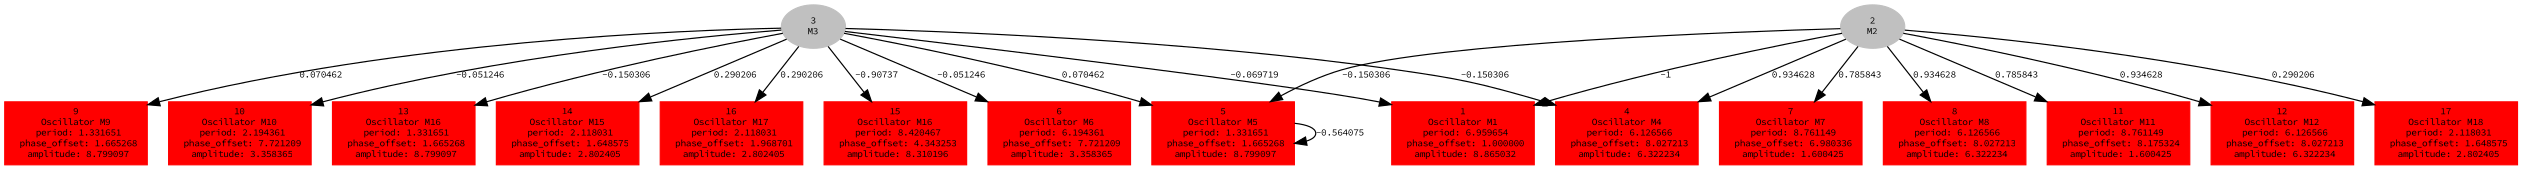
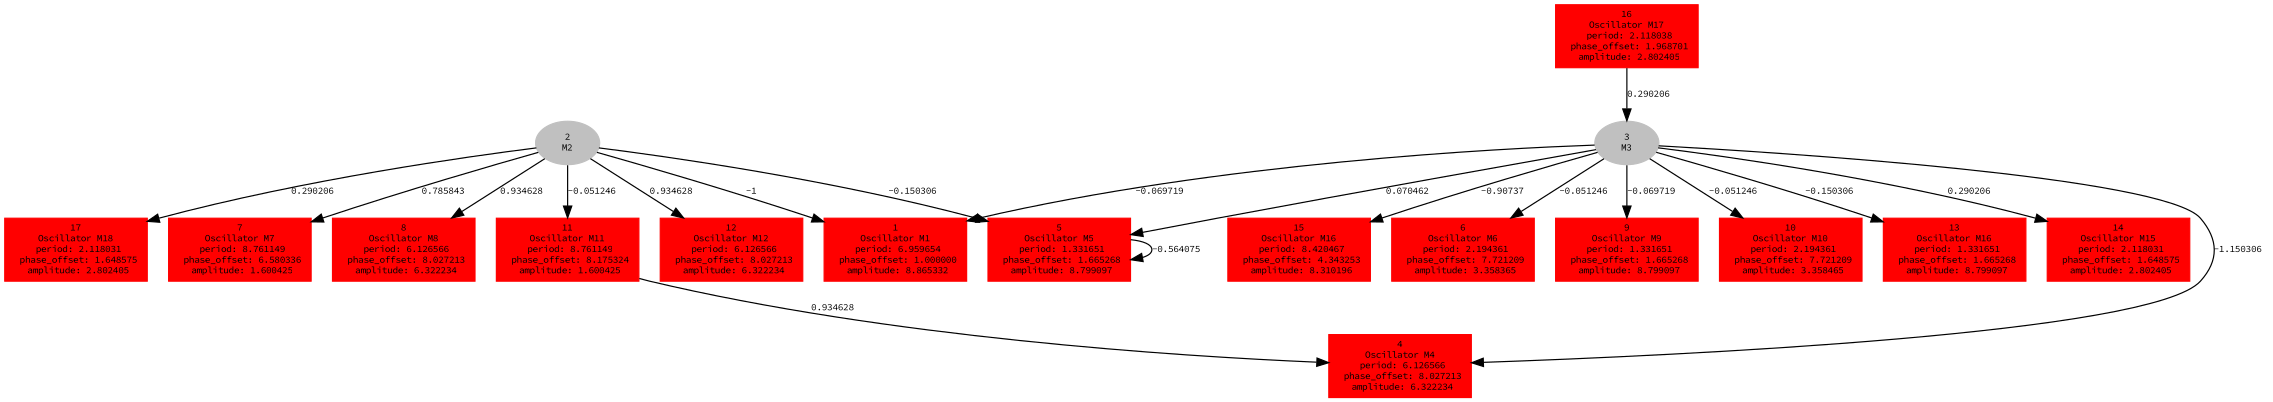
(1778, 68) -> (976, 335)
(781, 69) -> (1627, 88)
(324, 75) -> (1654, 192)
(1488, 75) -> (2241, 250)
(2019, 75) -> (595, 192)
(732, 133) -> (1627, 36)
(1059, 133) -> (1463, 249)
(1791, 143) -> (240, 260)
(240, 154) -> (1791, 270)
(1463, 154) -> (895, 270)
